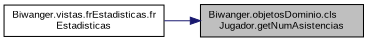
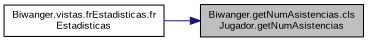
(282, 21) -> (282, 21)
